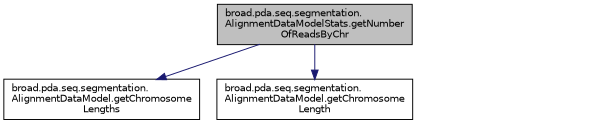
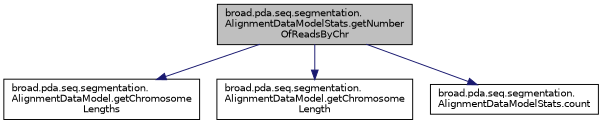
none -> (514, 99)
